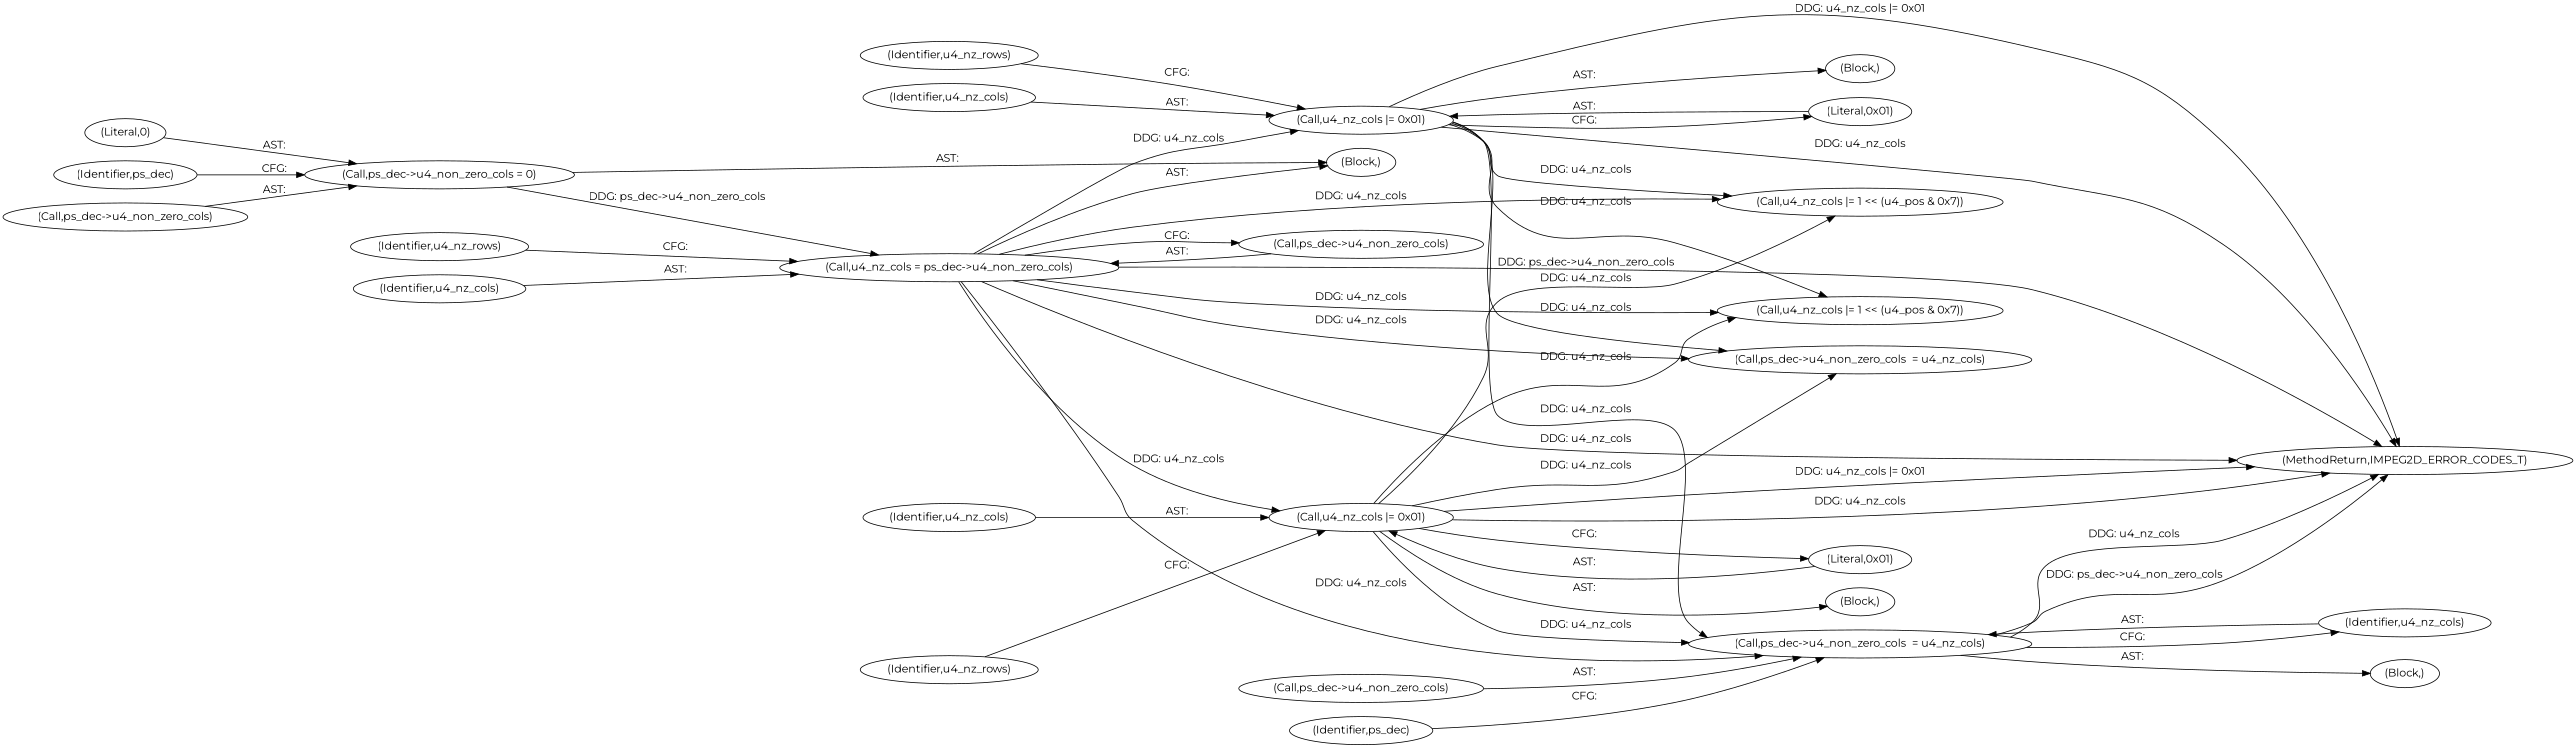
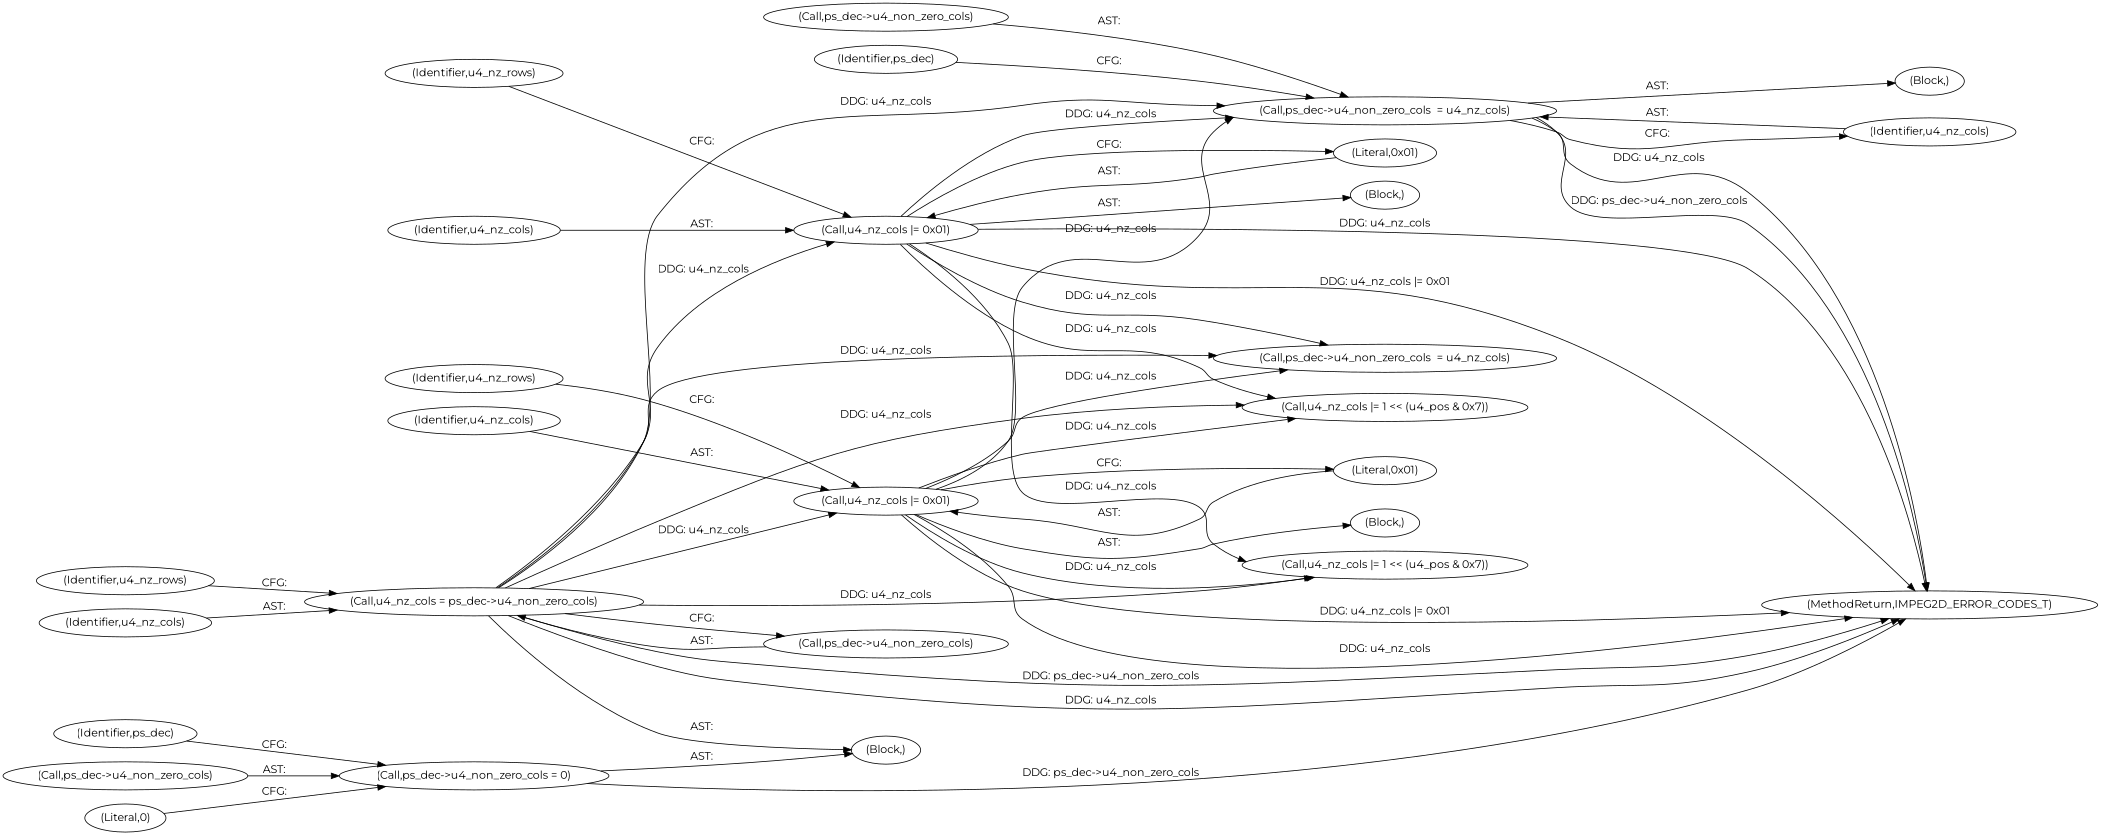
(276, 146) -> (276, 792)
(689, 220) -> (1254, 774)
